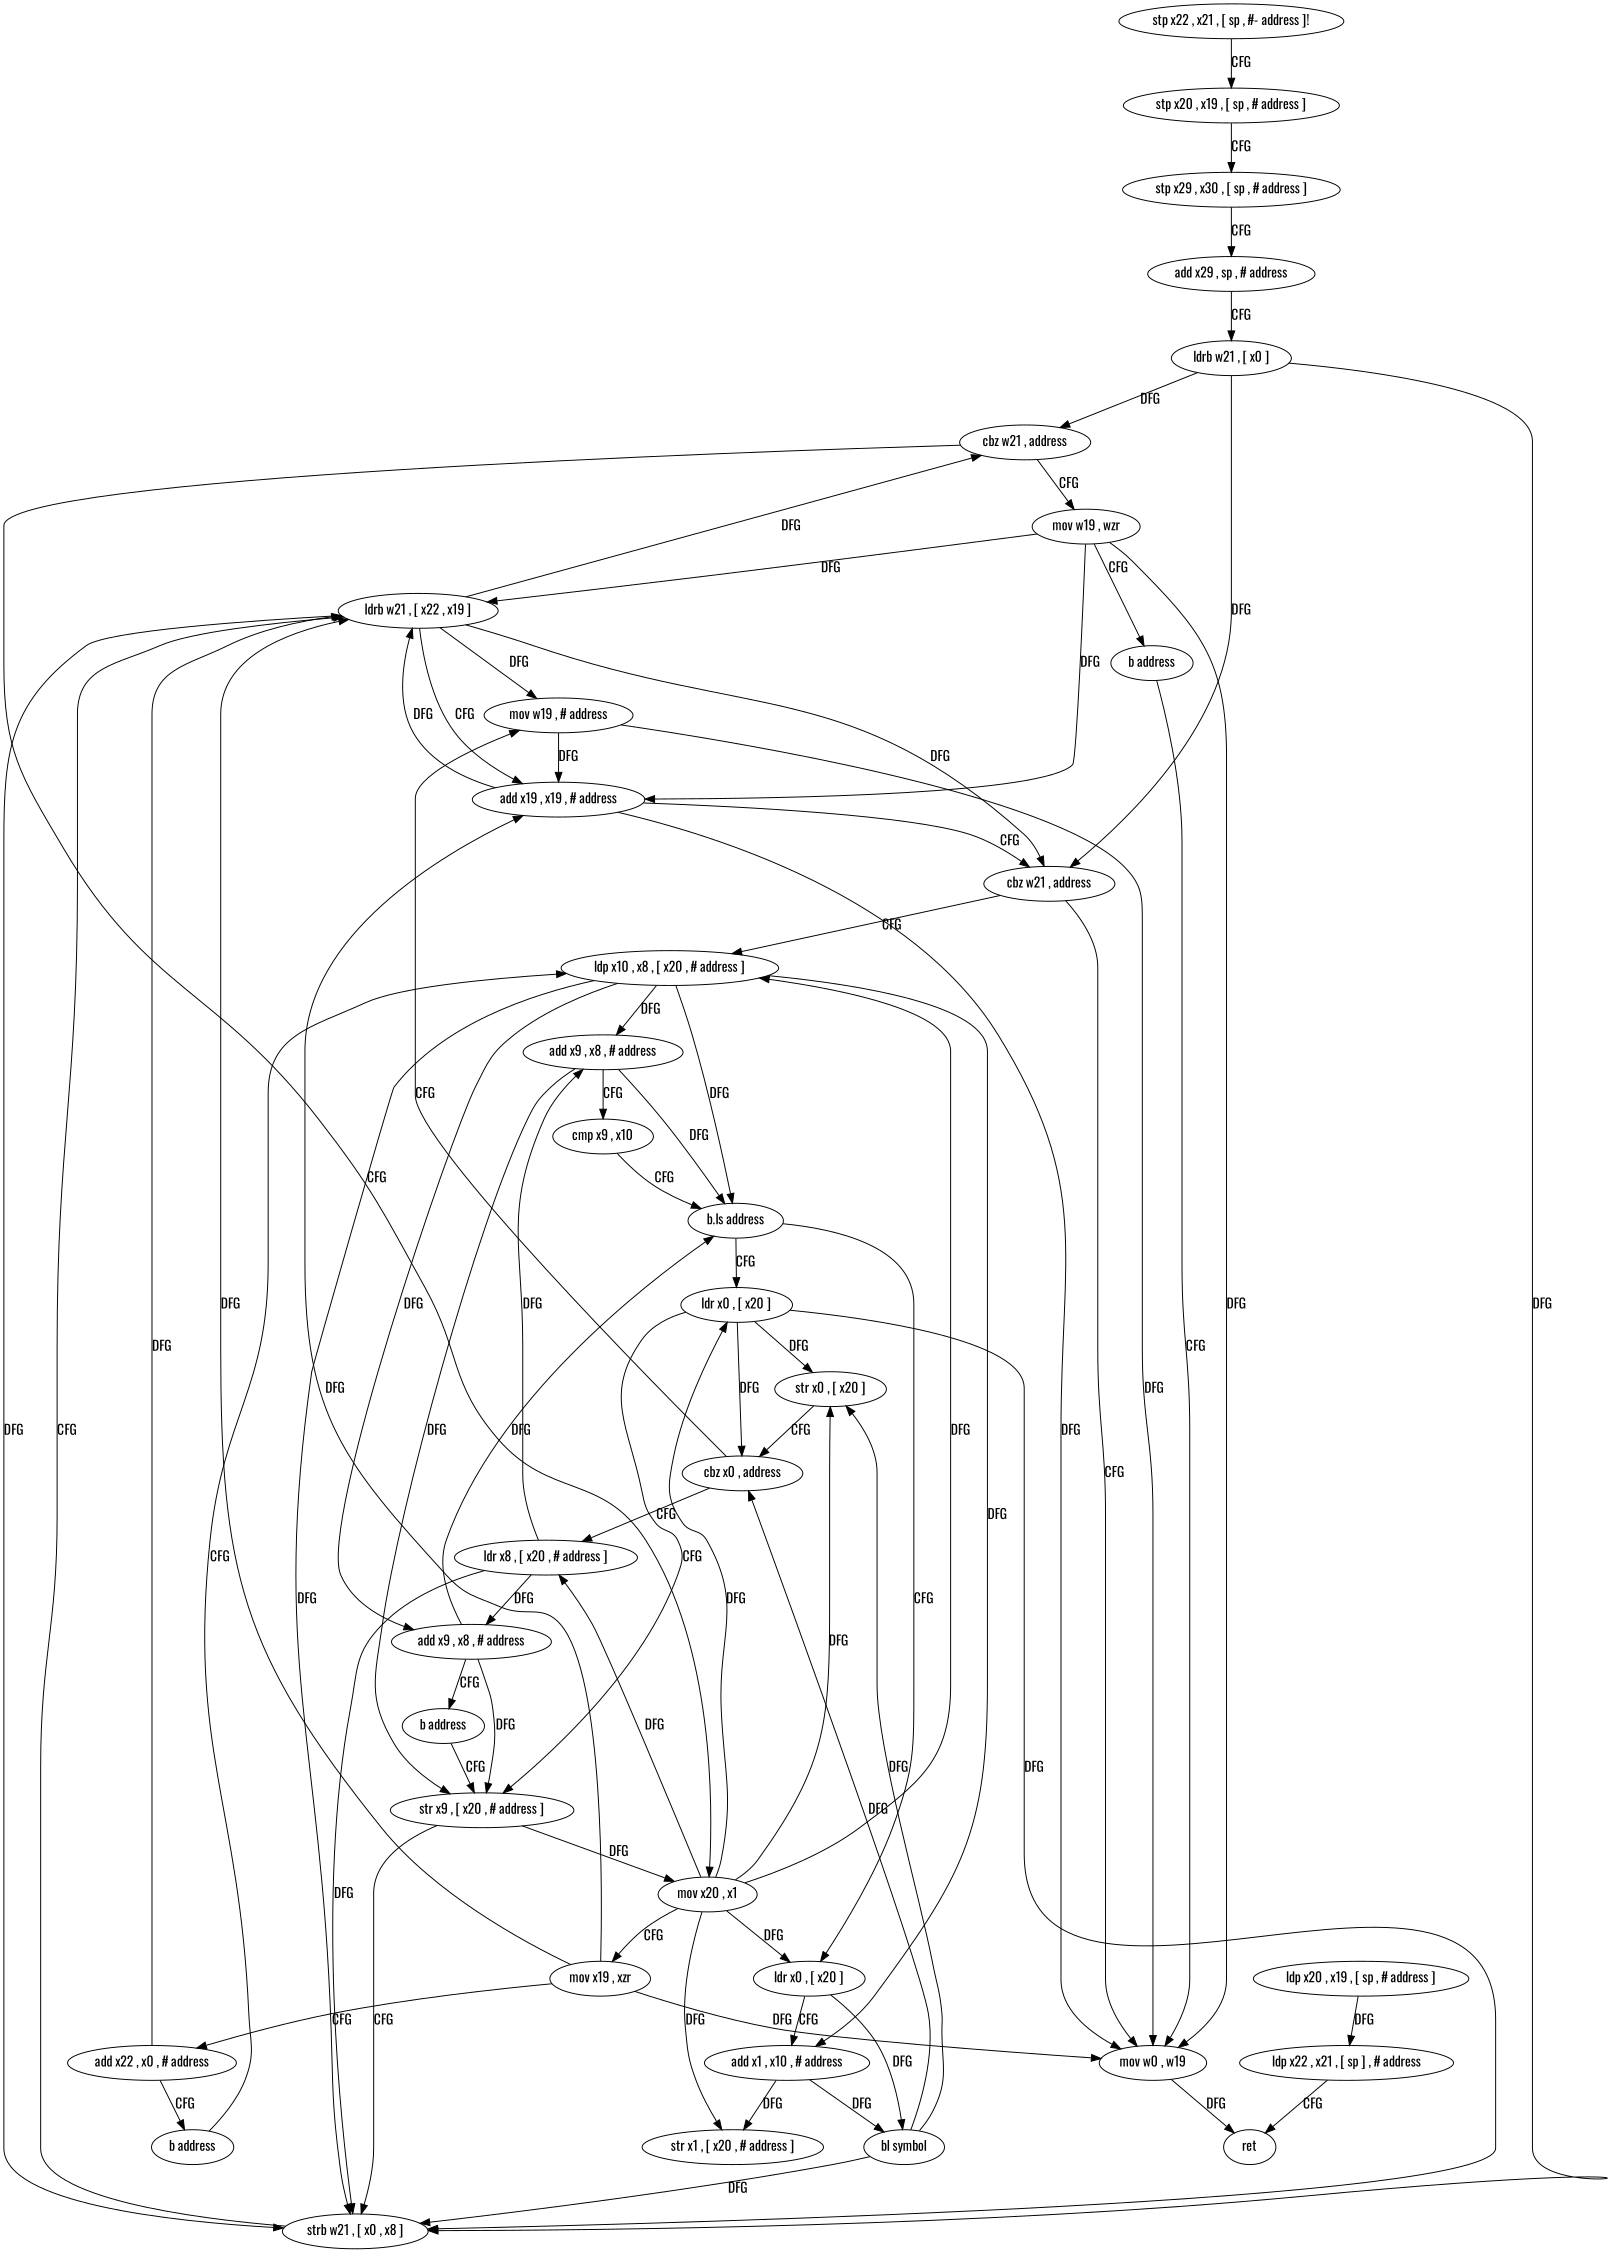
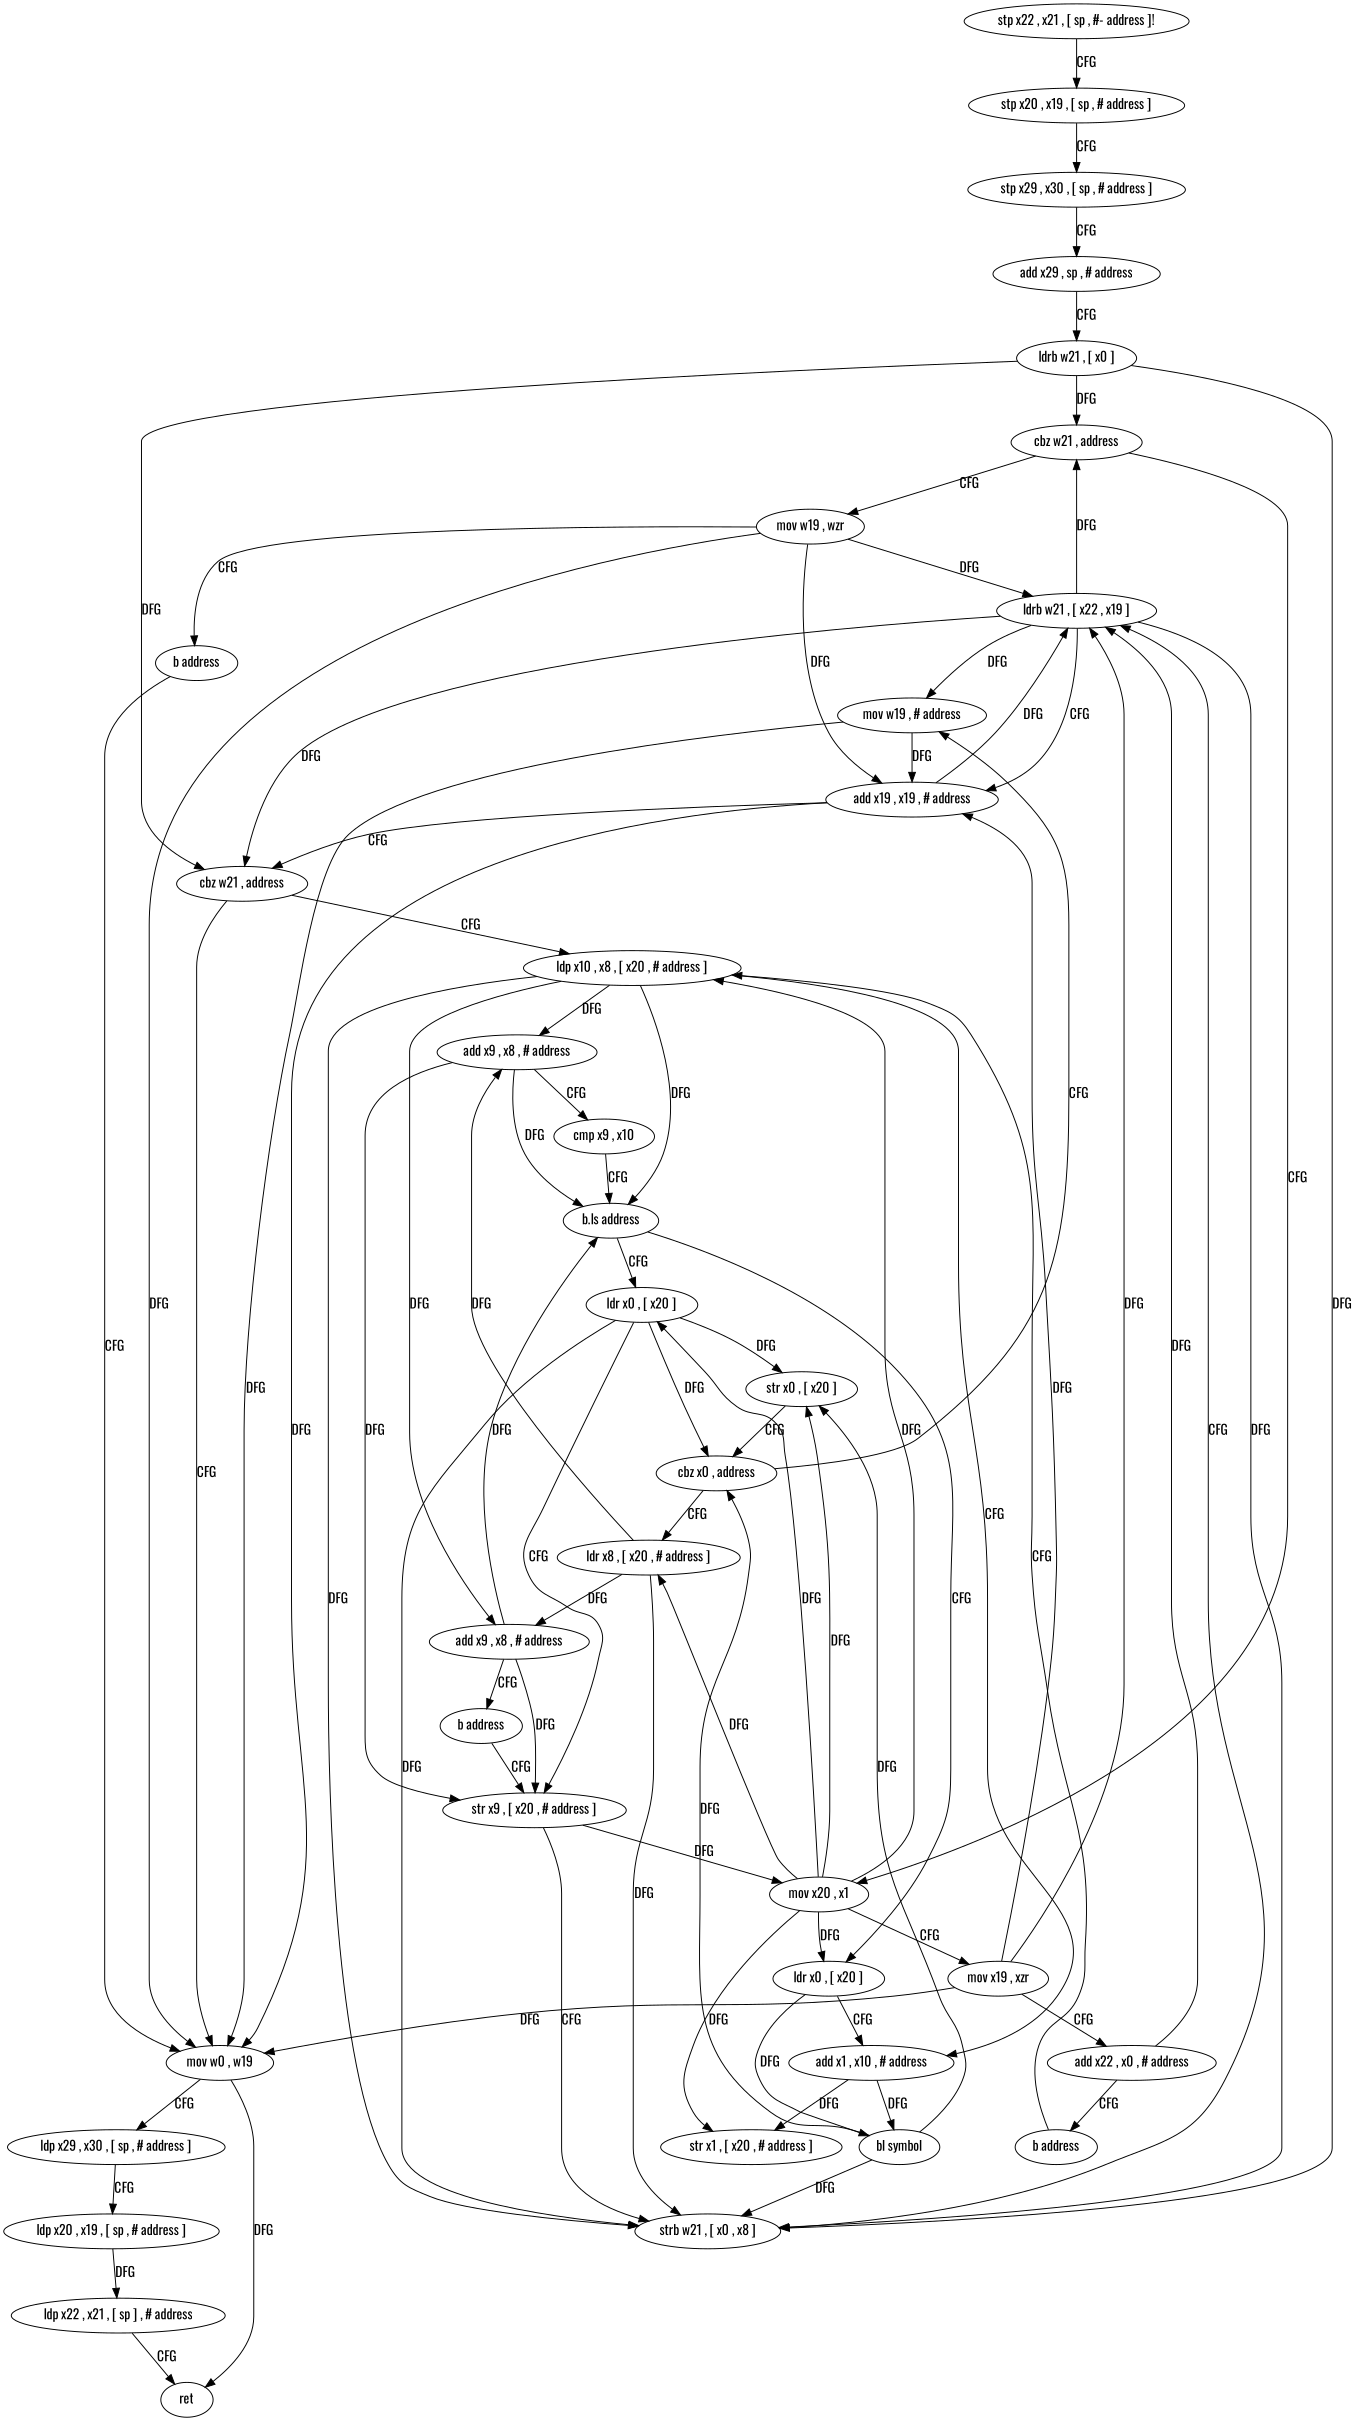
(998, 1515) -> (995, 1515)
none -> (116, 2147)
